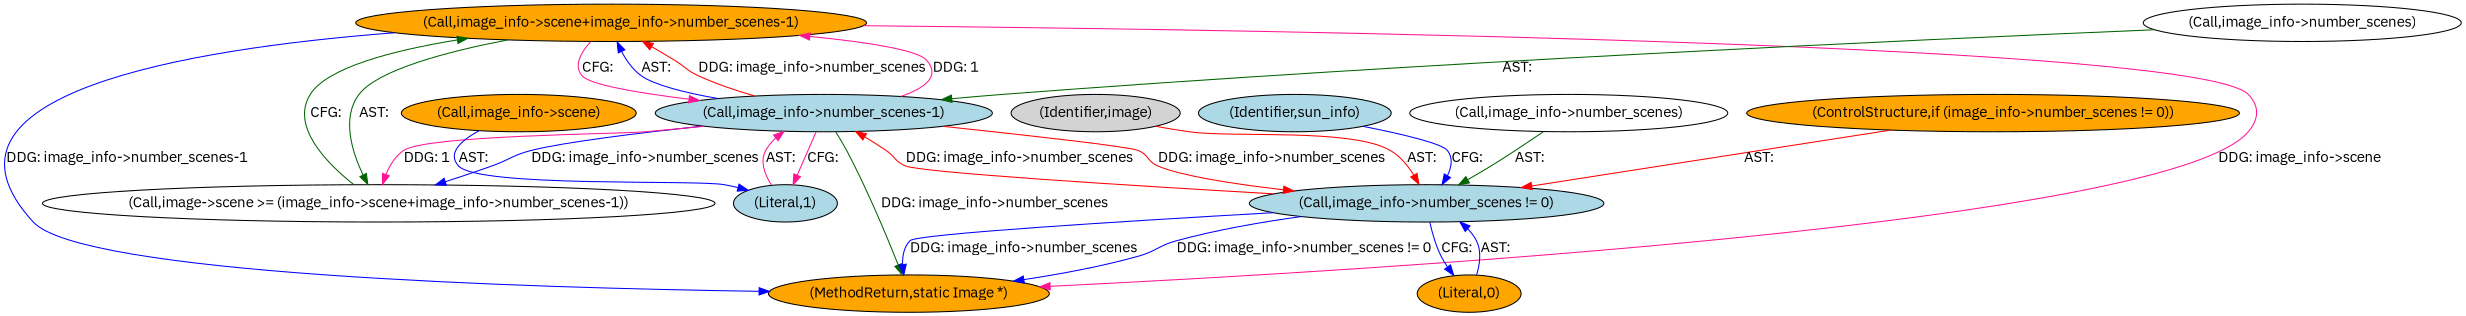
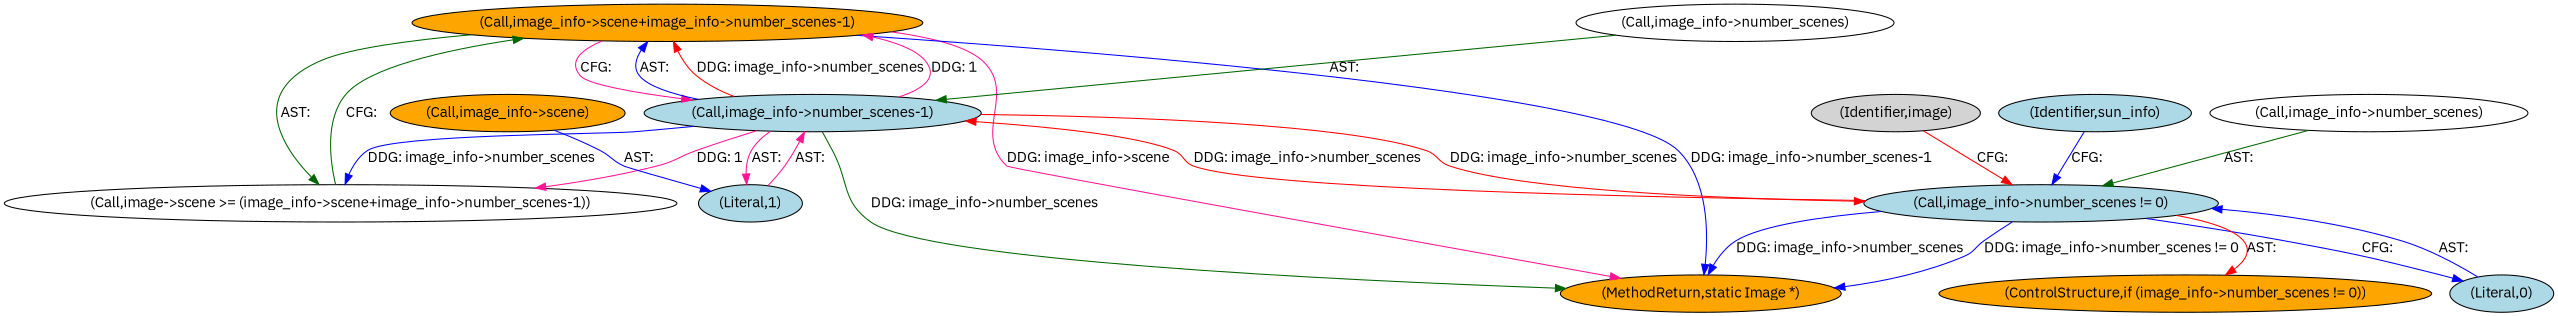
(825, 158) -> (768, 158)
(1423, 158) -> (1994, 158)
(1711, 158) -> (2243, 240)
(1469, 294) -> (2502, 294)
